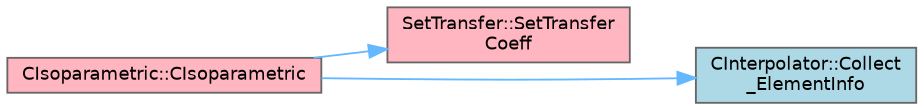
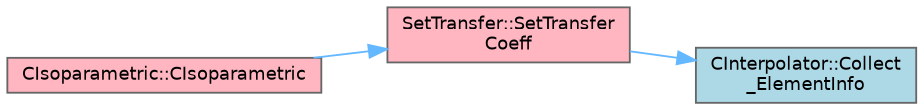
(499, 80) -> (654, 55)
